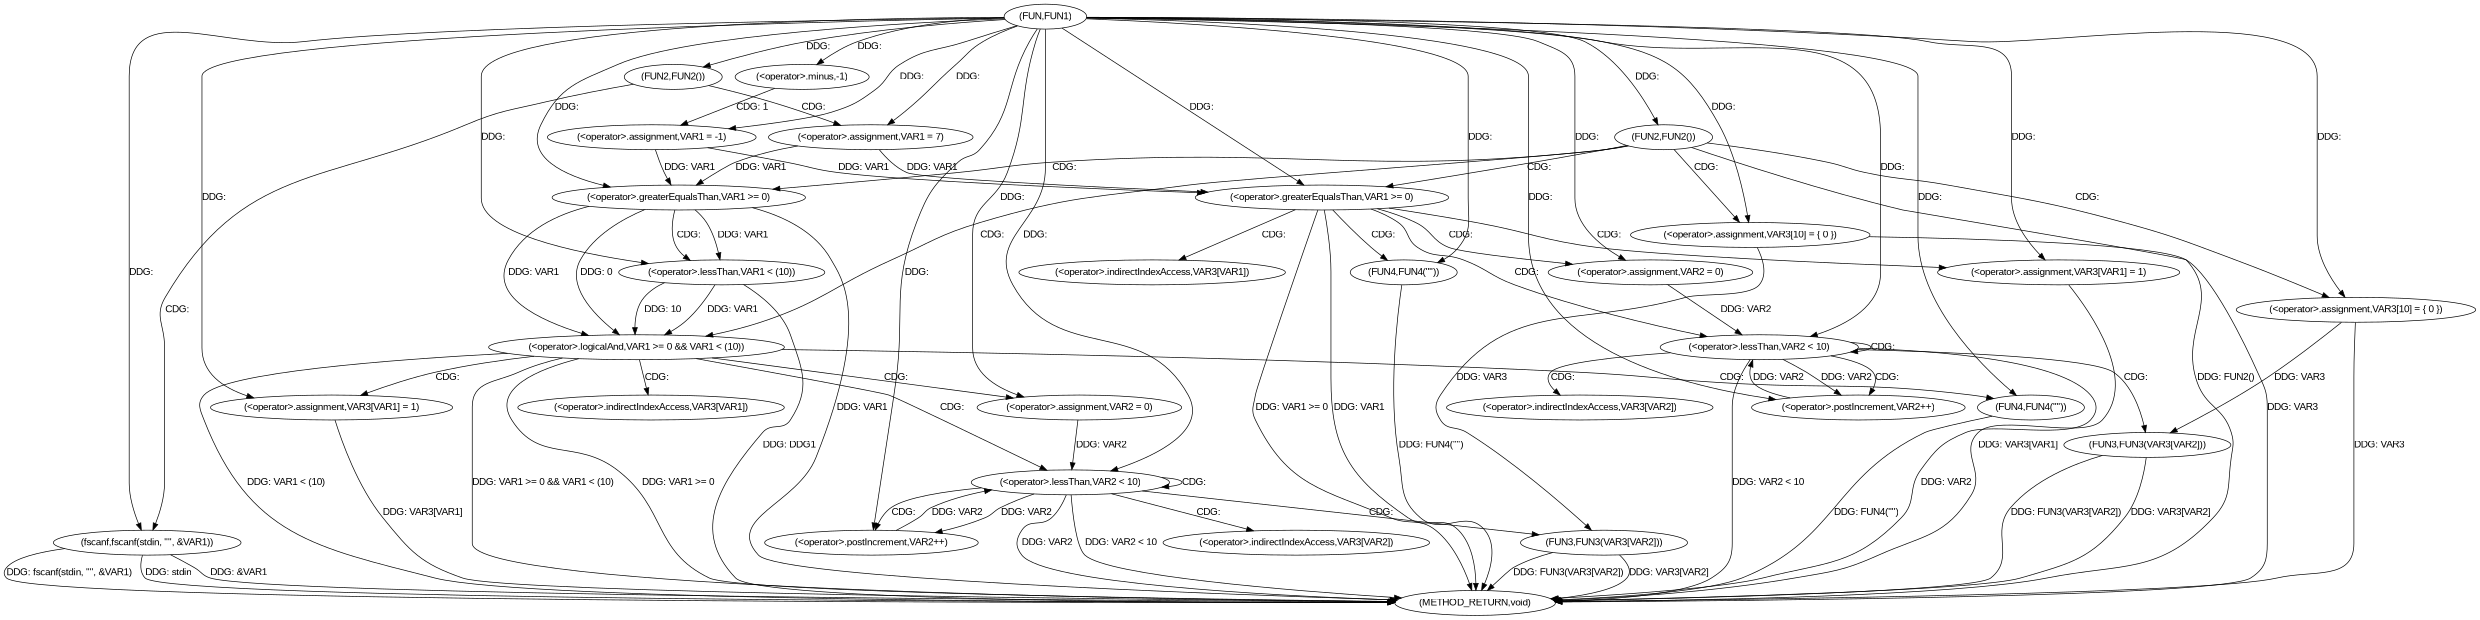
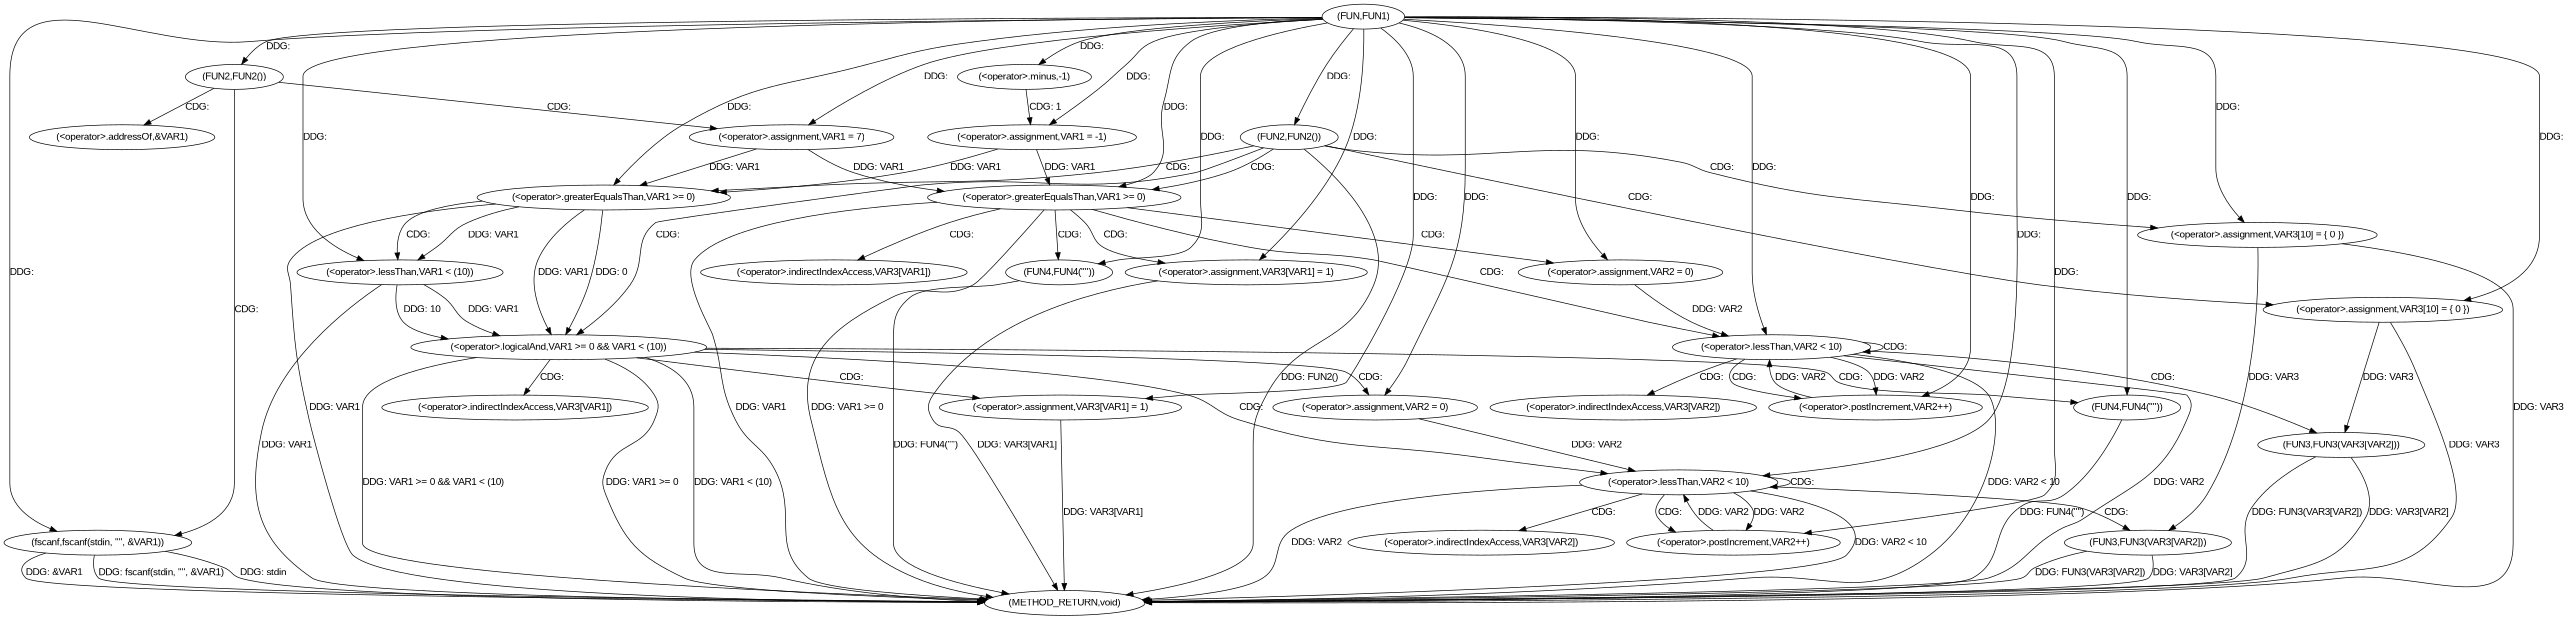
none -> (122, 137)
(789, 445) -> (287, 445)
